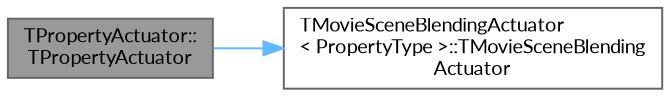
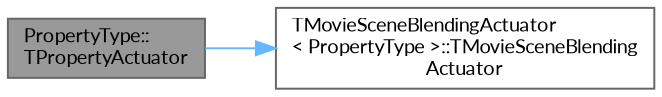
(110, 48) -> (106, 48)
